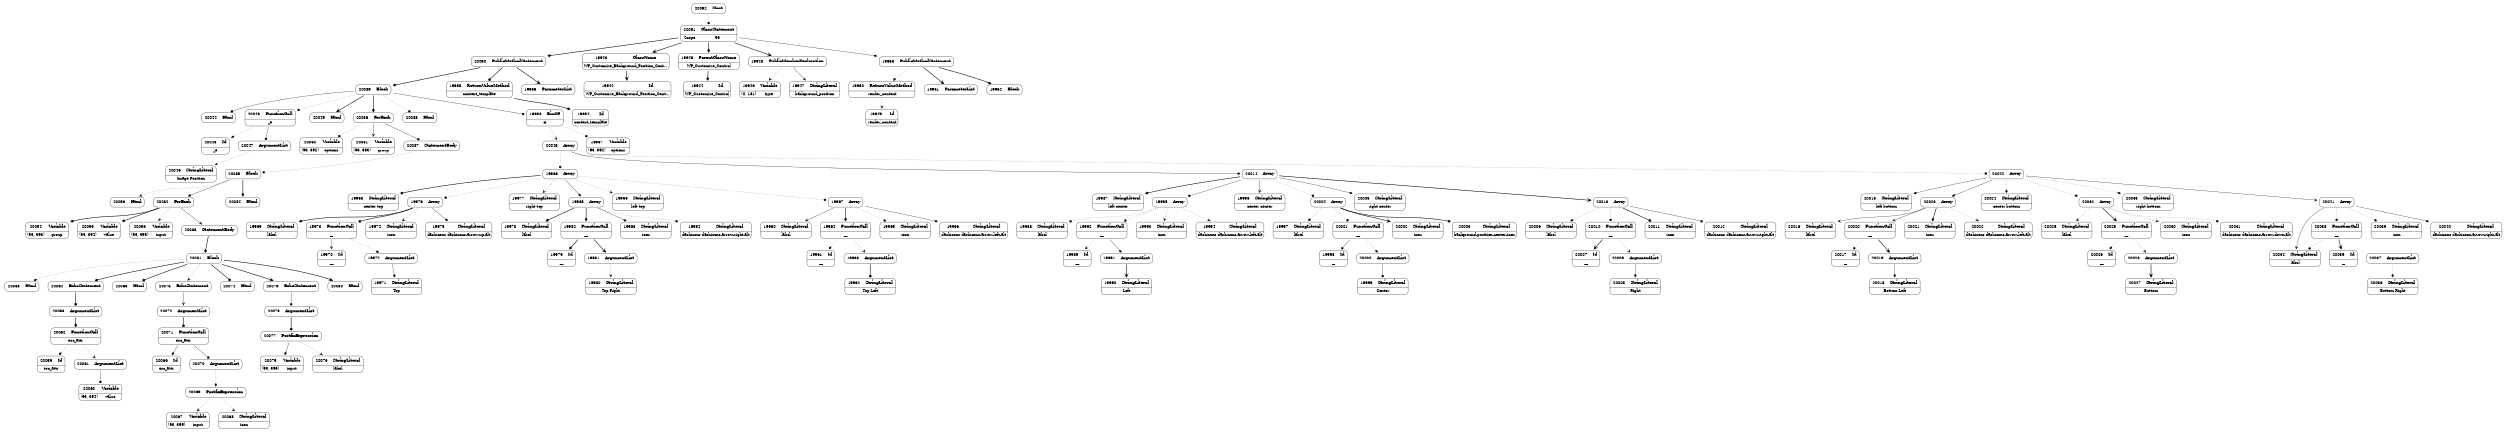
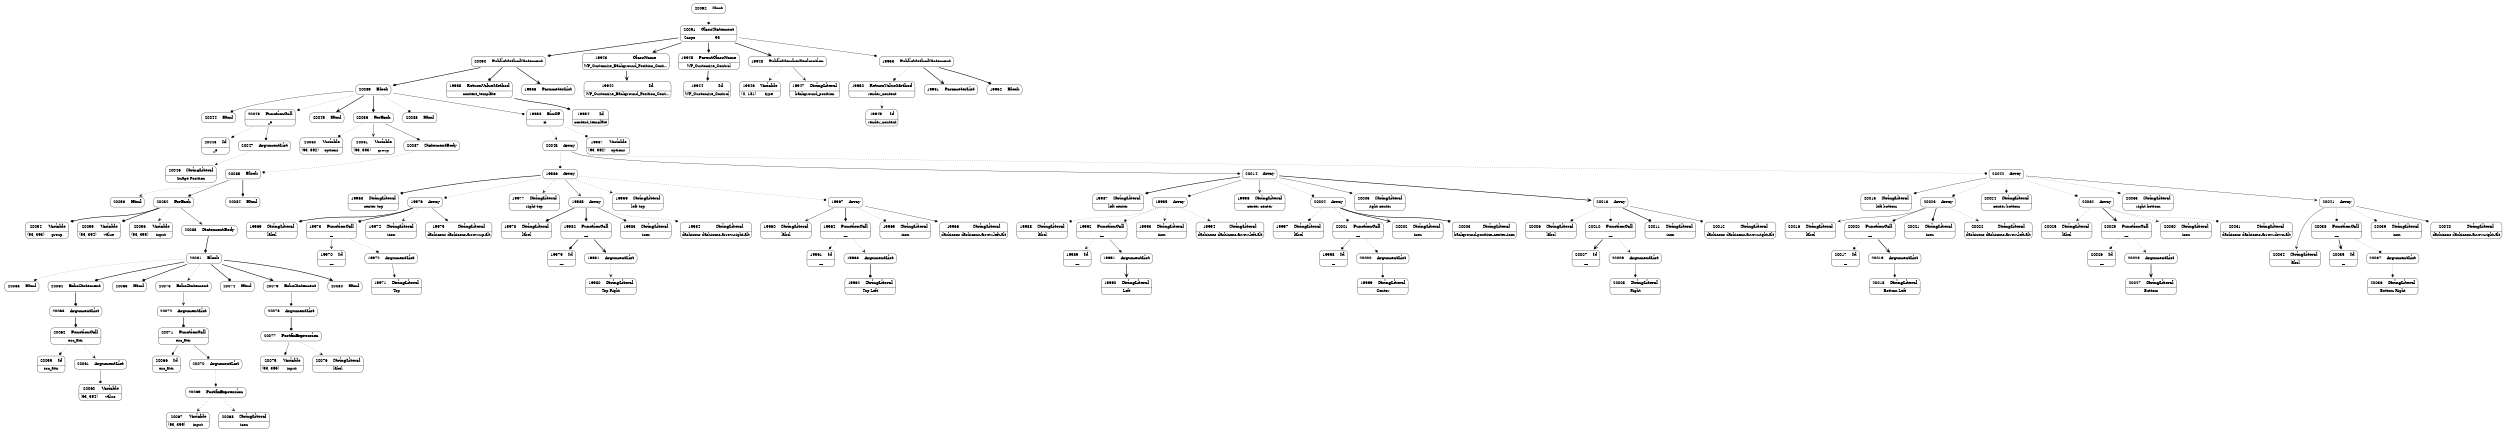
(572, 187) -> (572, 187)
(1974, 187) -> (1974, 187)
(1907, 215) -> (1907, 215)
(2317, 244) -> (2367, 245)
